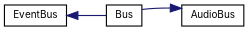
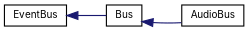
(156, 8) -> (167, 23)
